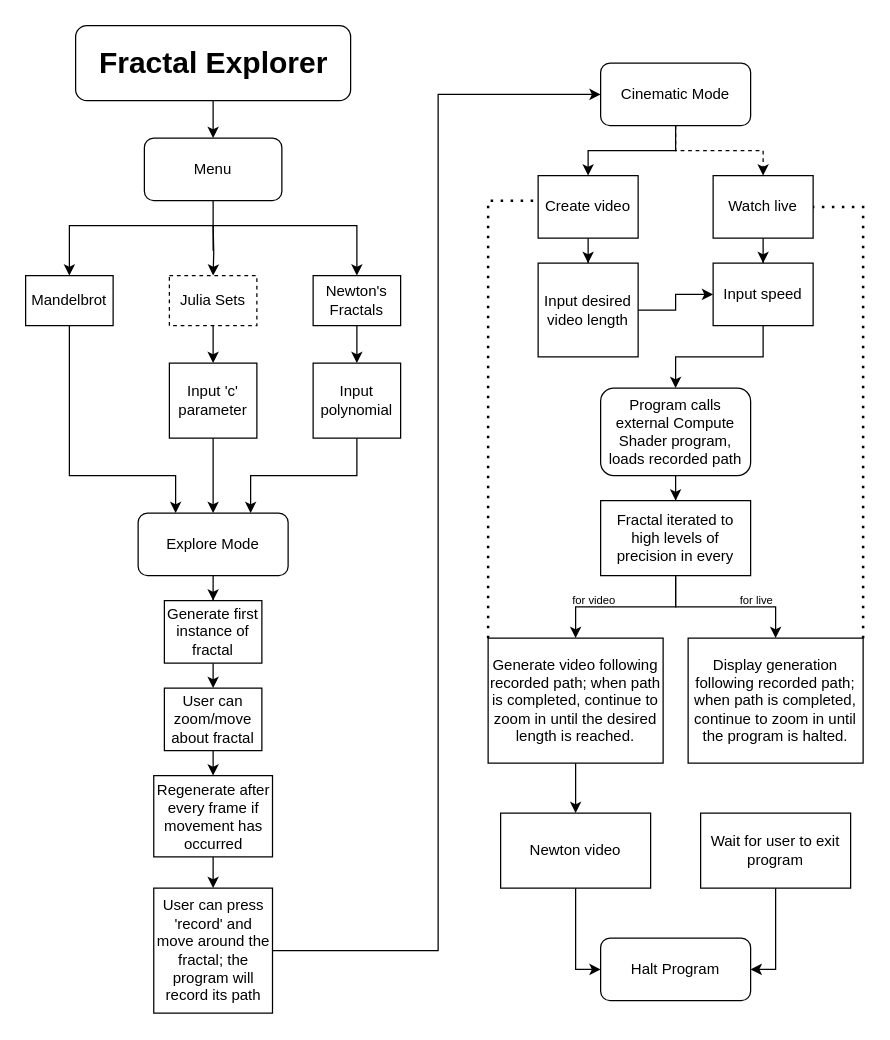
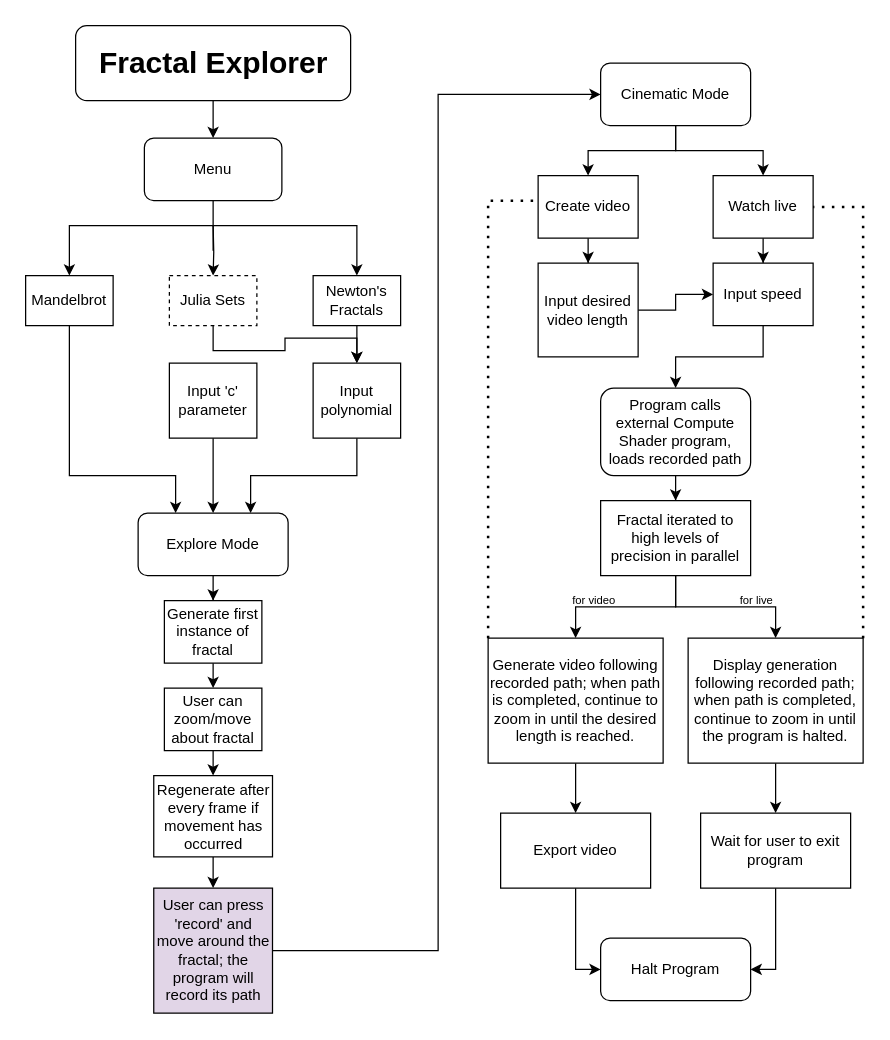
(727, 151) -> (727, 151)
(213, 351) -> (285, 348)
(676, 538) -> (676, 538)
none -> (776, 784)
(576, 851) -> (576, 851)
(213, 951) -> (213, 951)
